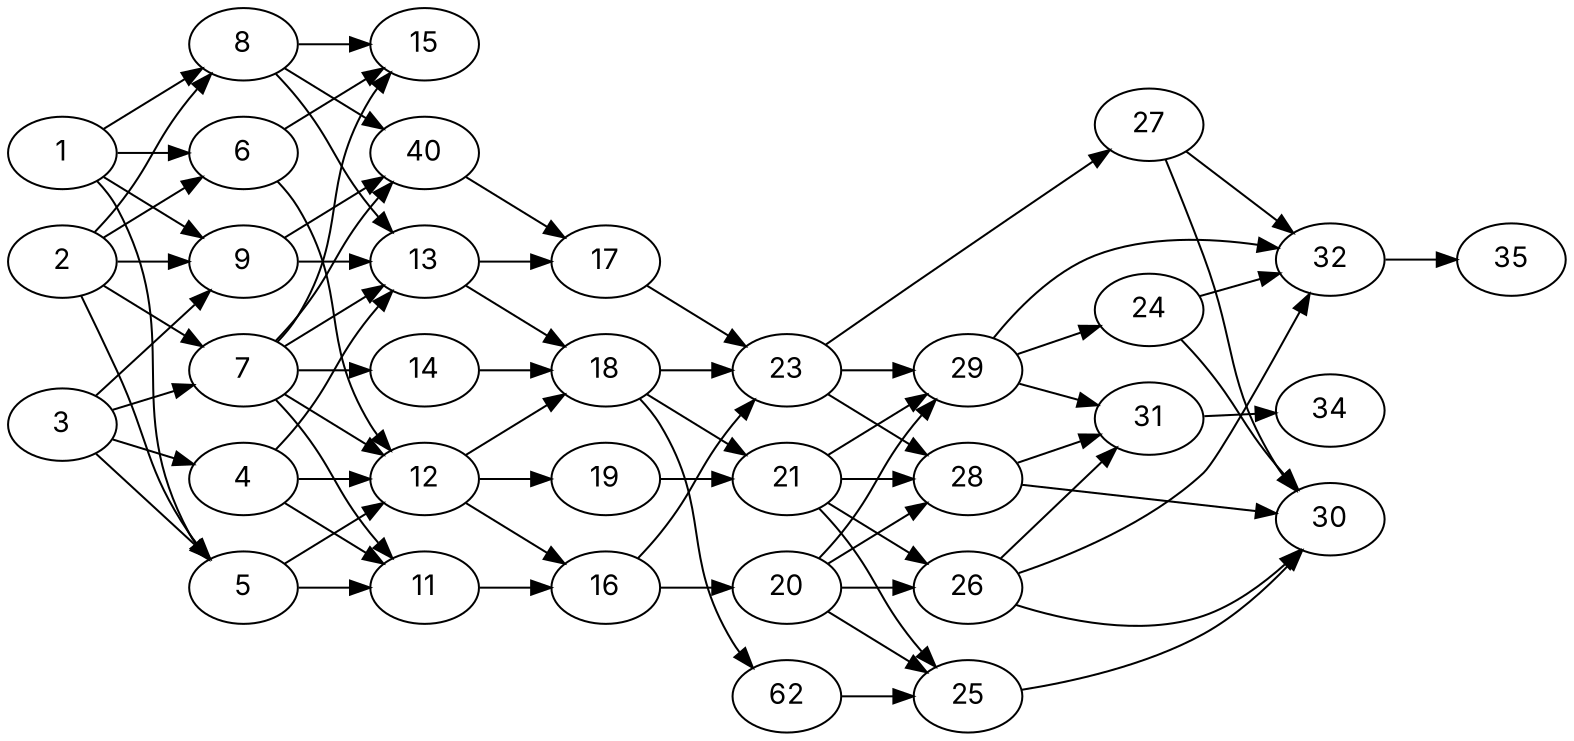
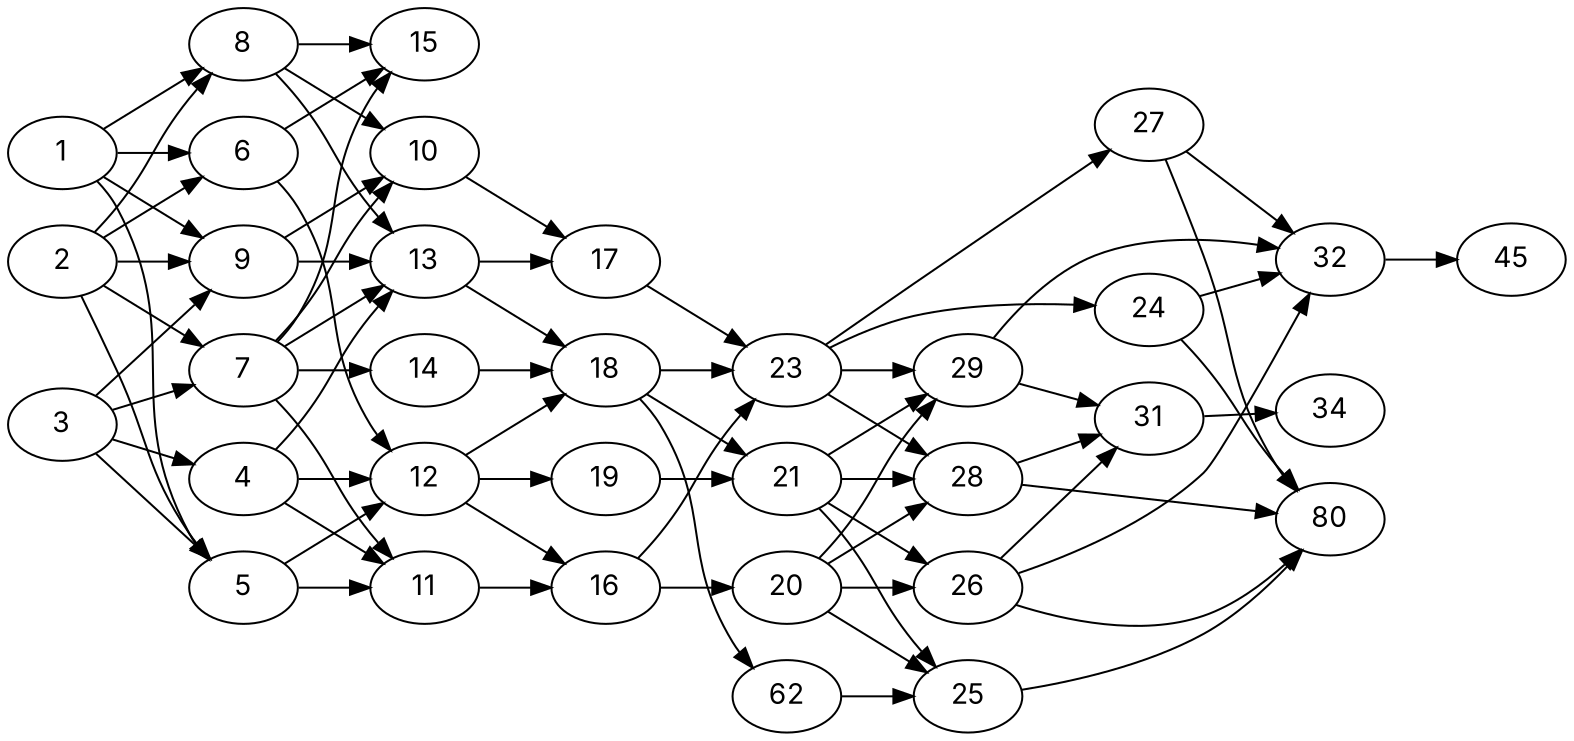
(425, 153) -> (425, 153)
(1511, 260) -> (1511, 260)
(1049, 343) -> (949, 310)
(325, 419) -> none
(1330, 519) -> (1330, 519)
